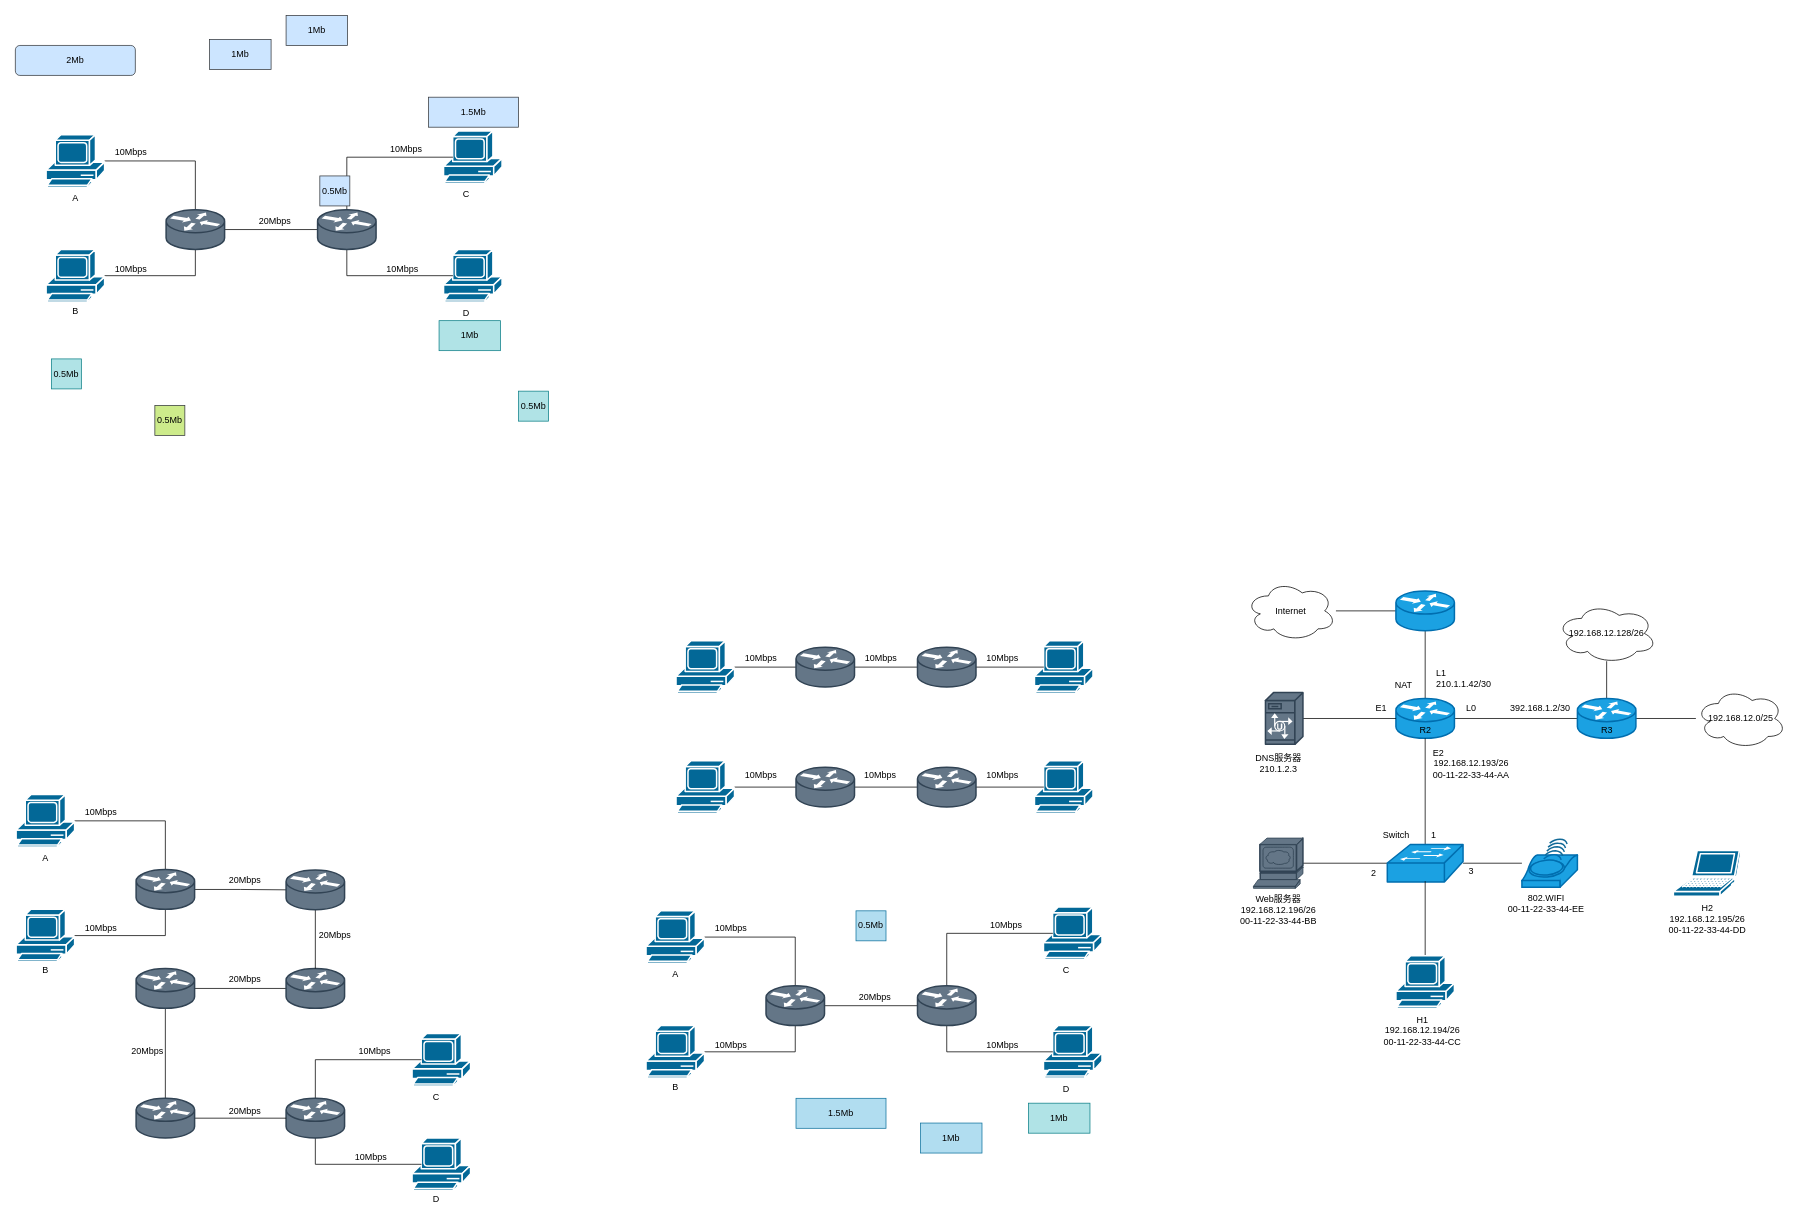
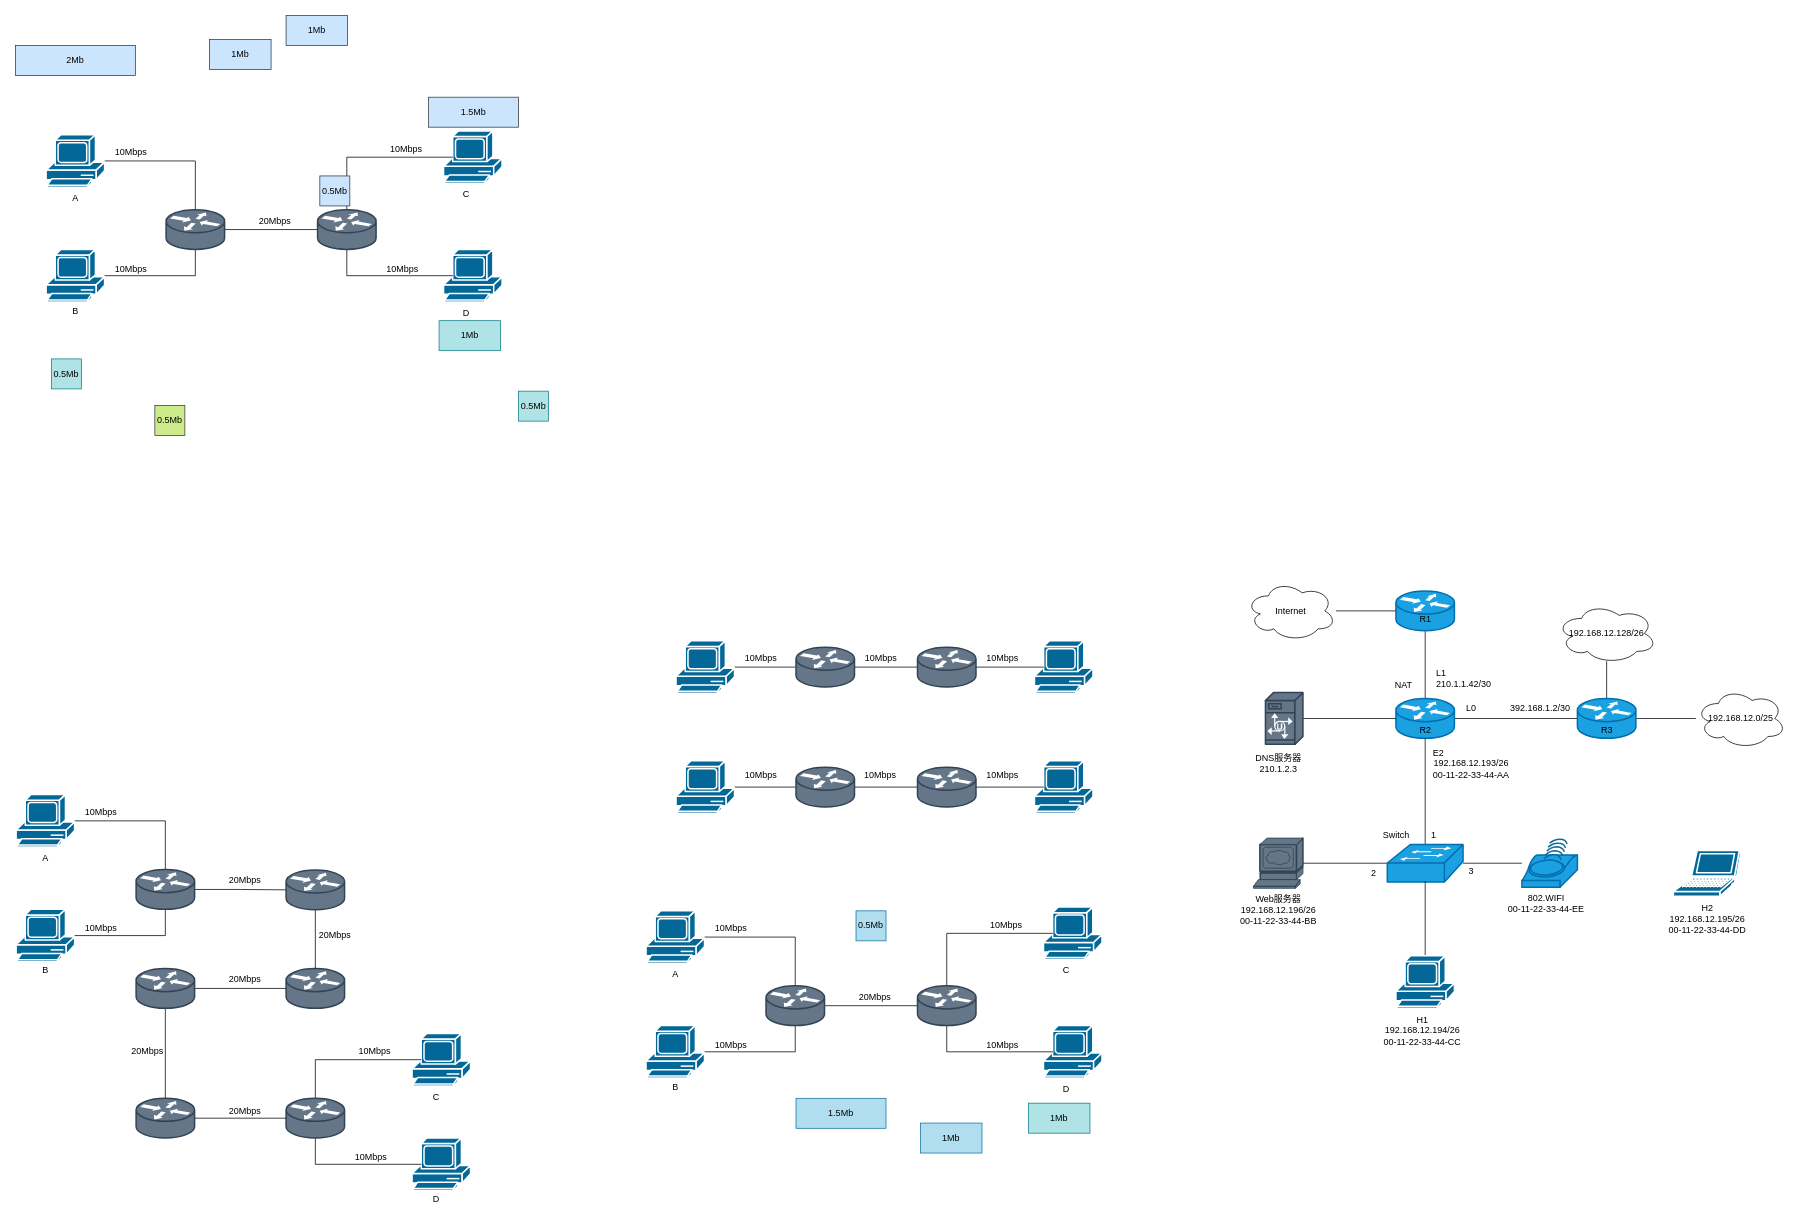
(75, 60) -> (75, 60)
none -> (1425, 620)
(1381, 708) -> none
